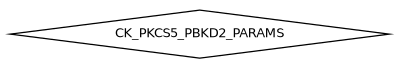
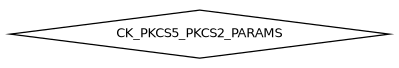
(200, 34) -> (200, 34)
